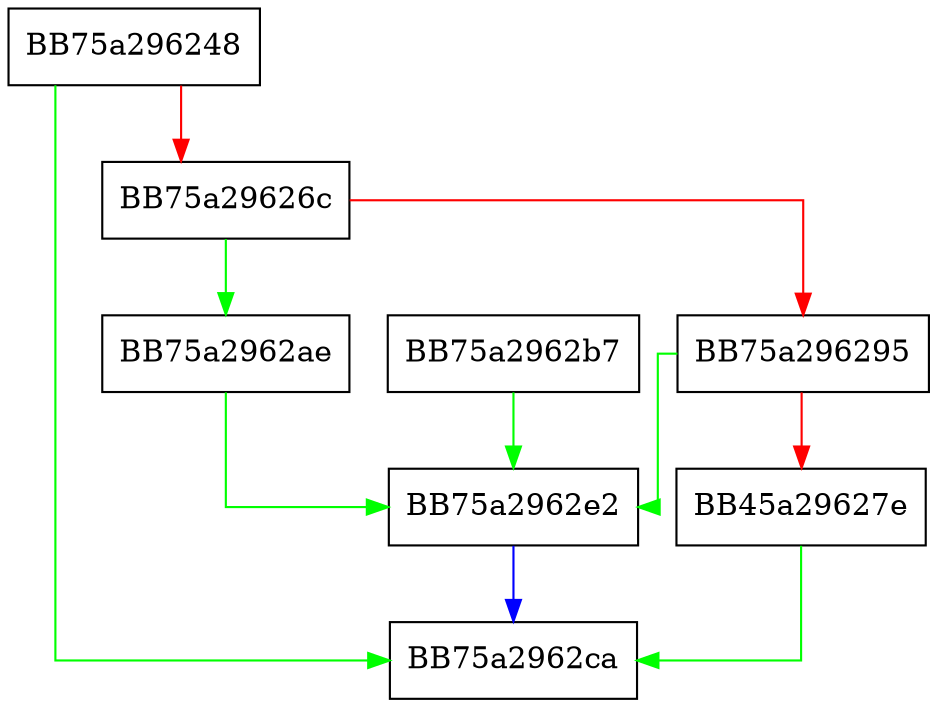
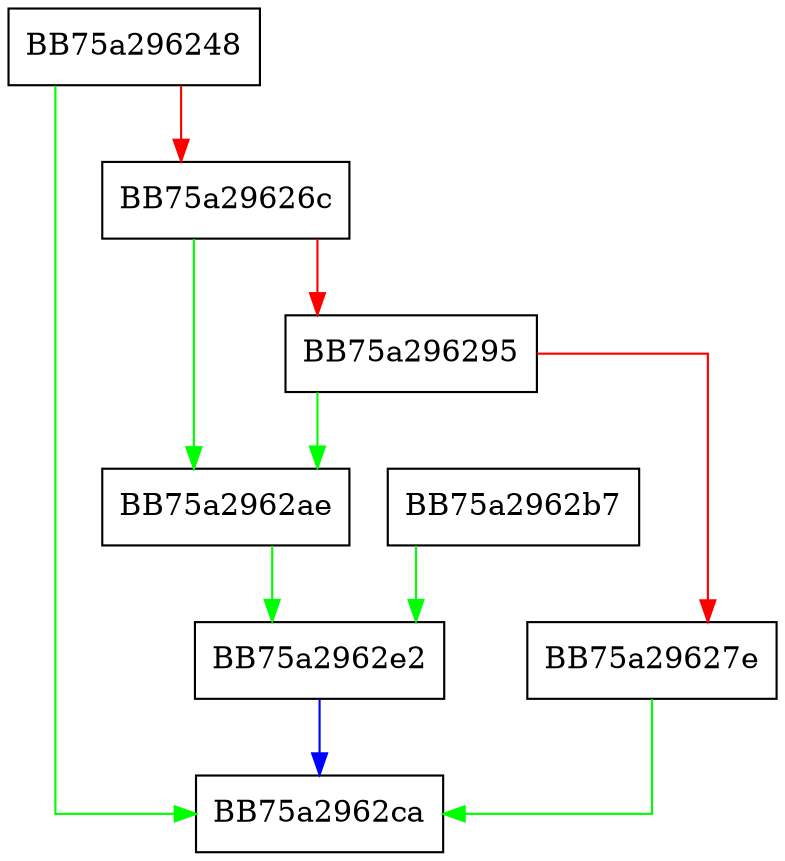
(658, 422) -> (317, 419)
(801, 507) -> (652, 660)
